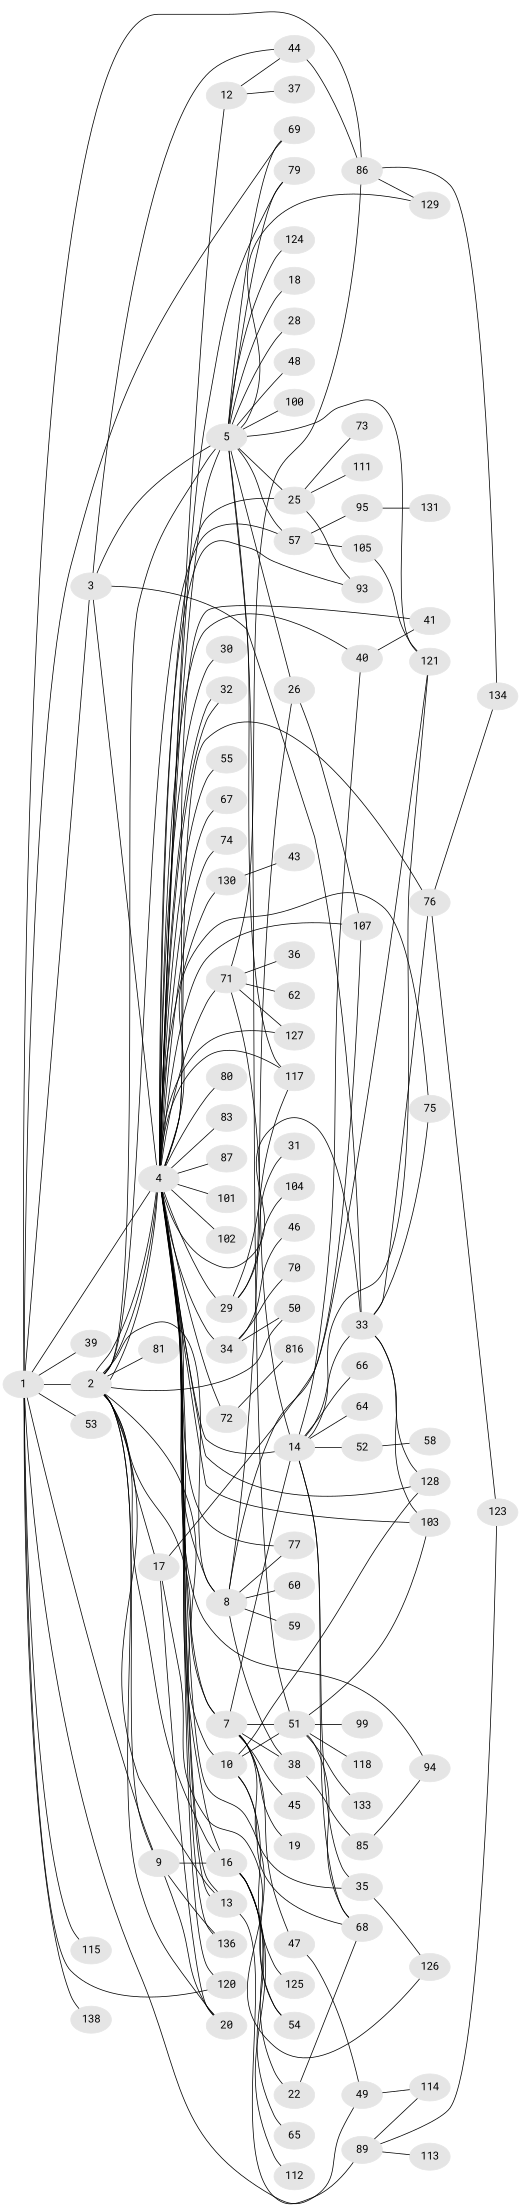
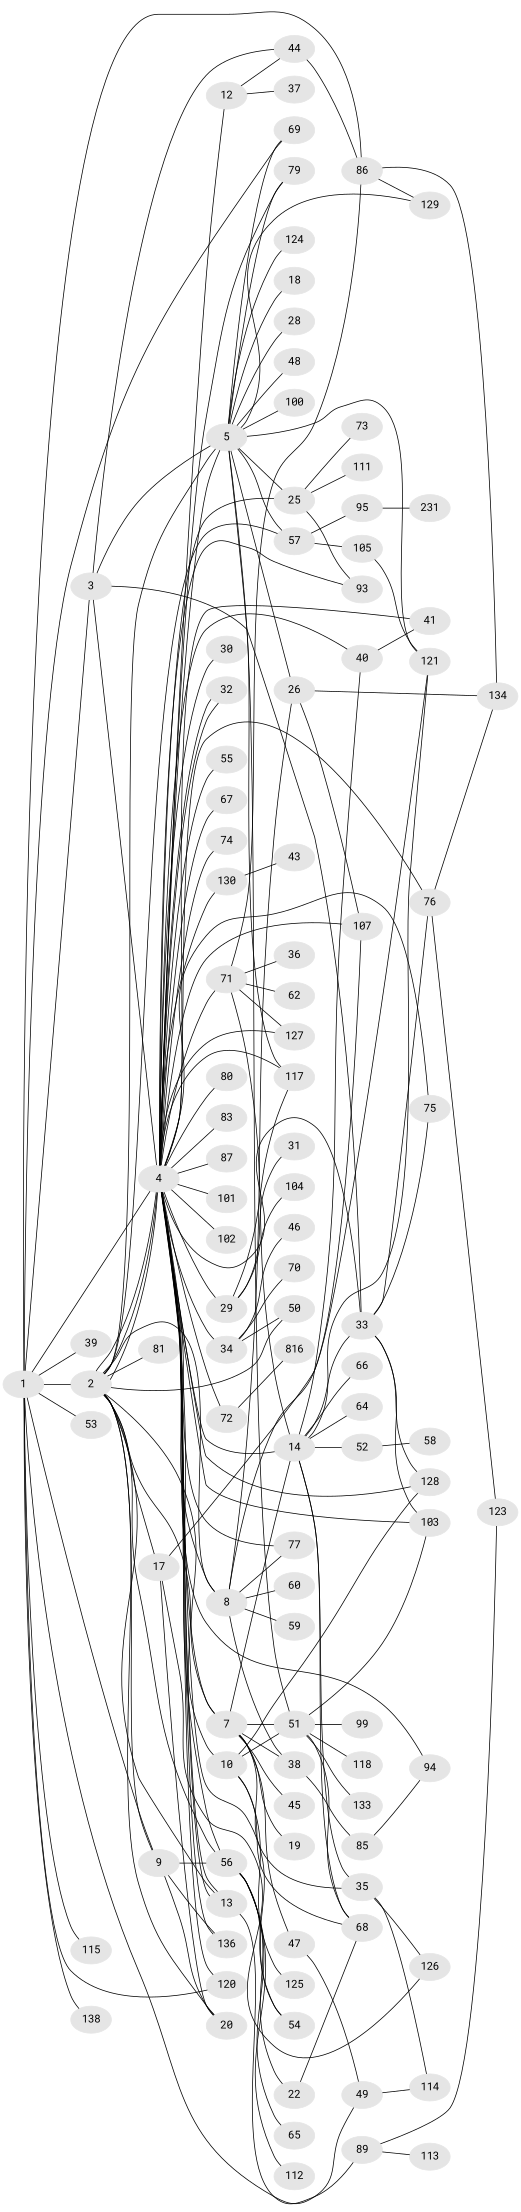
(430, 508) -> (430, 508)
none -> (396, 693)
(227, 1863) -> (227, 1863)
(396, 2119) -> (407, 1984)
